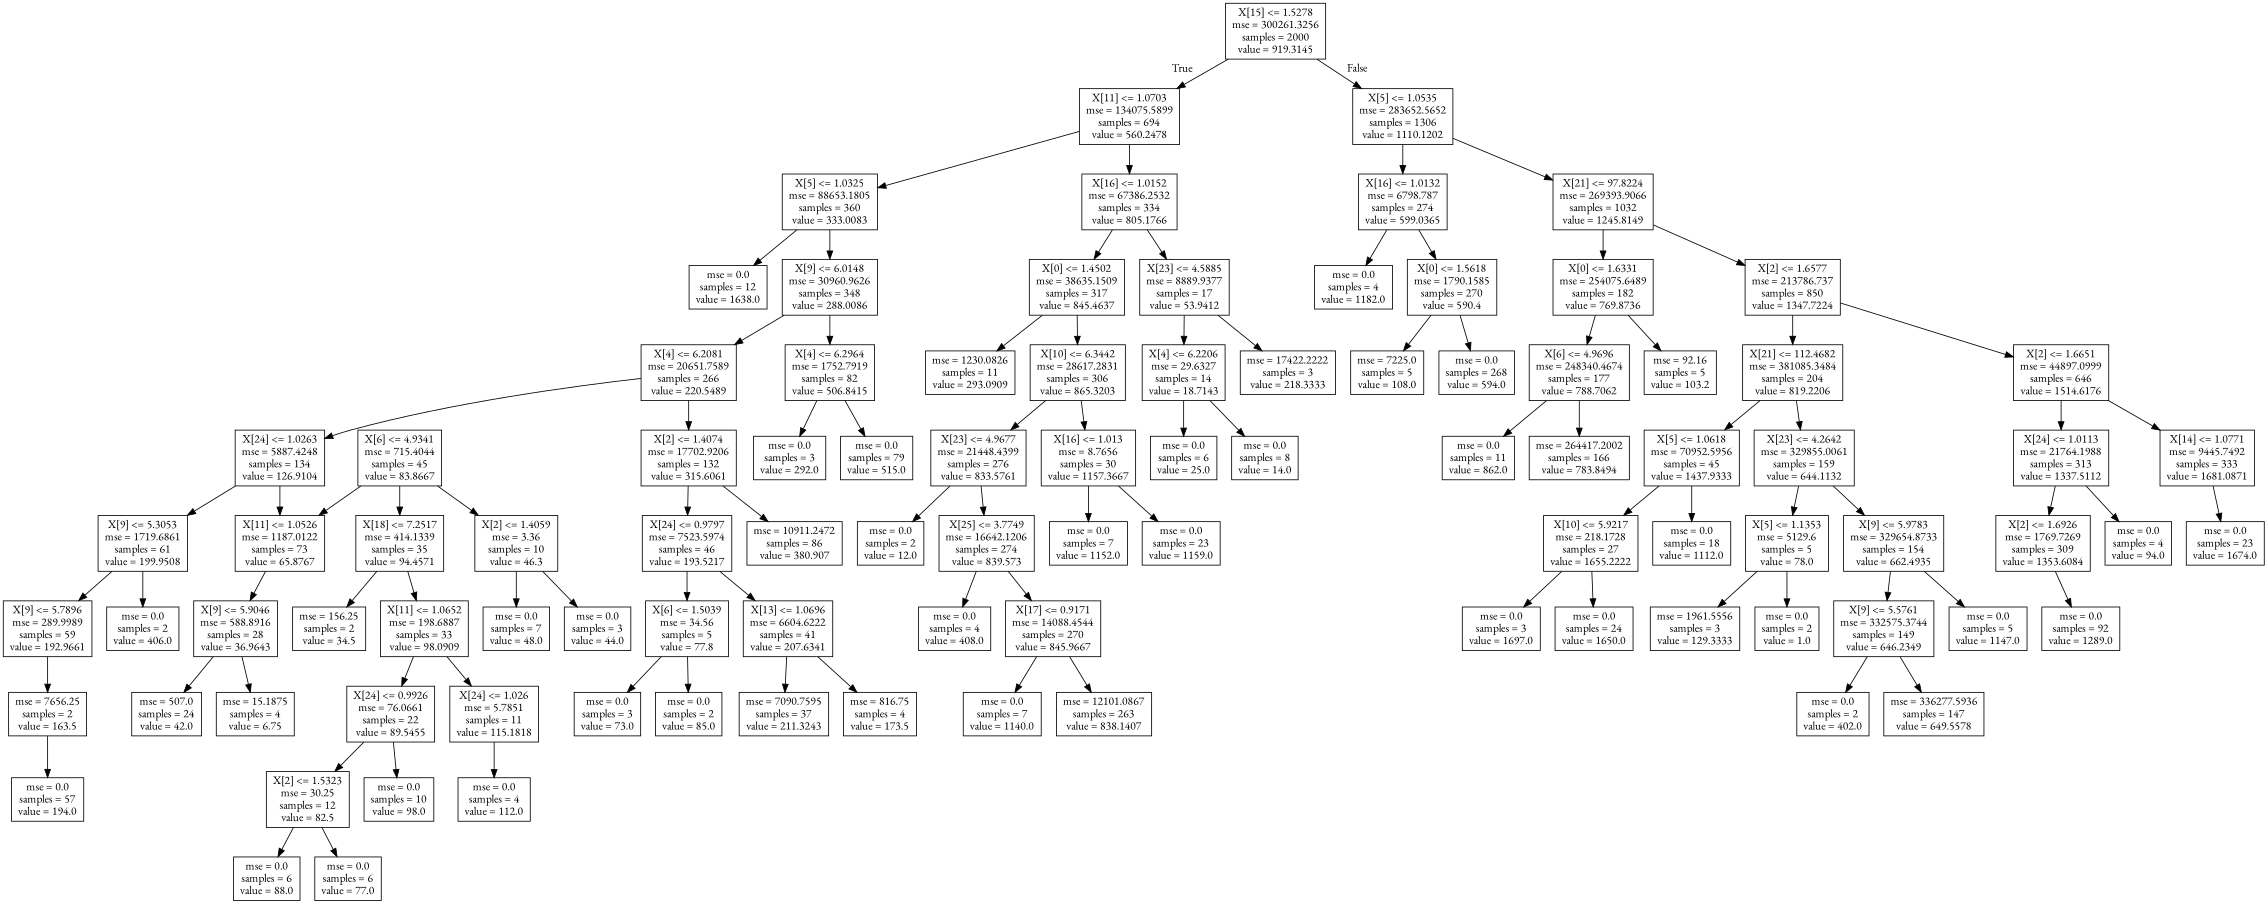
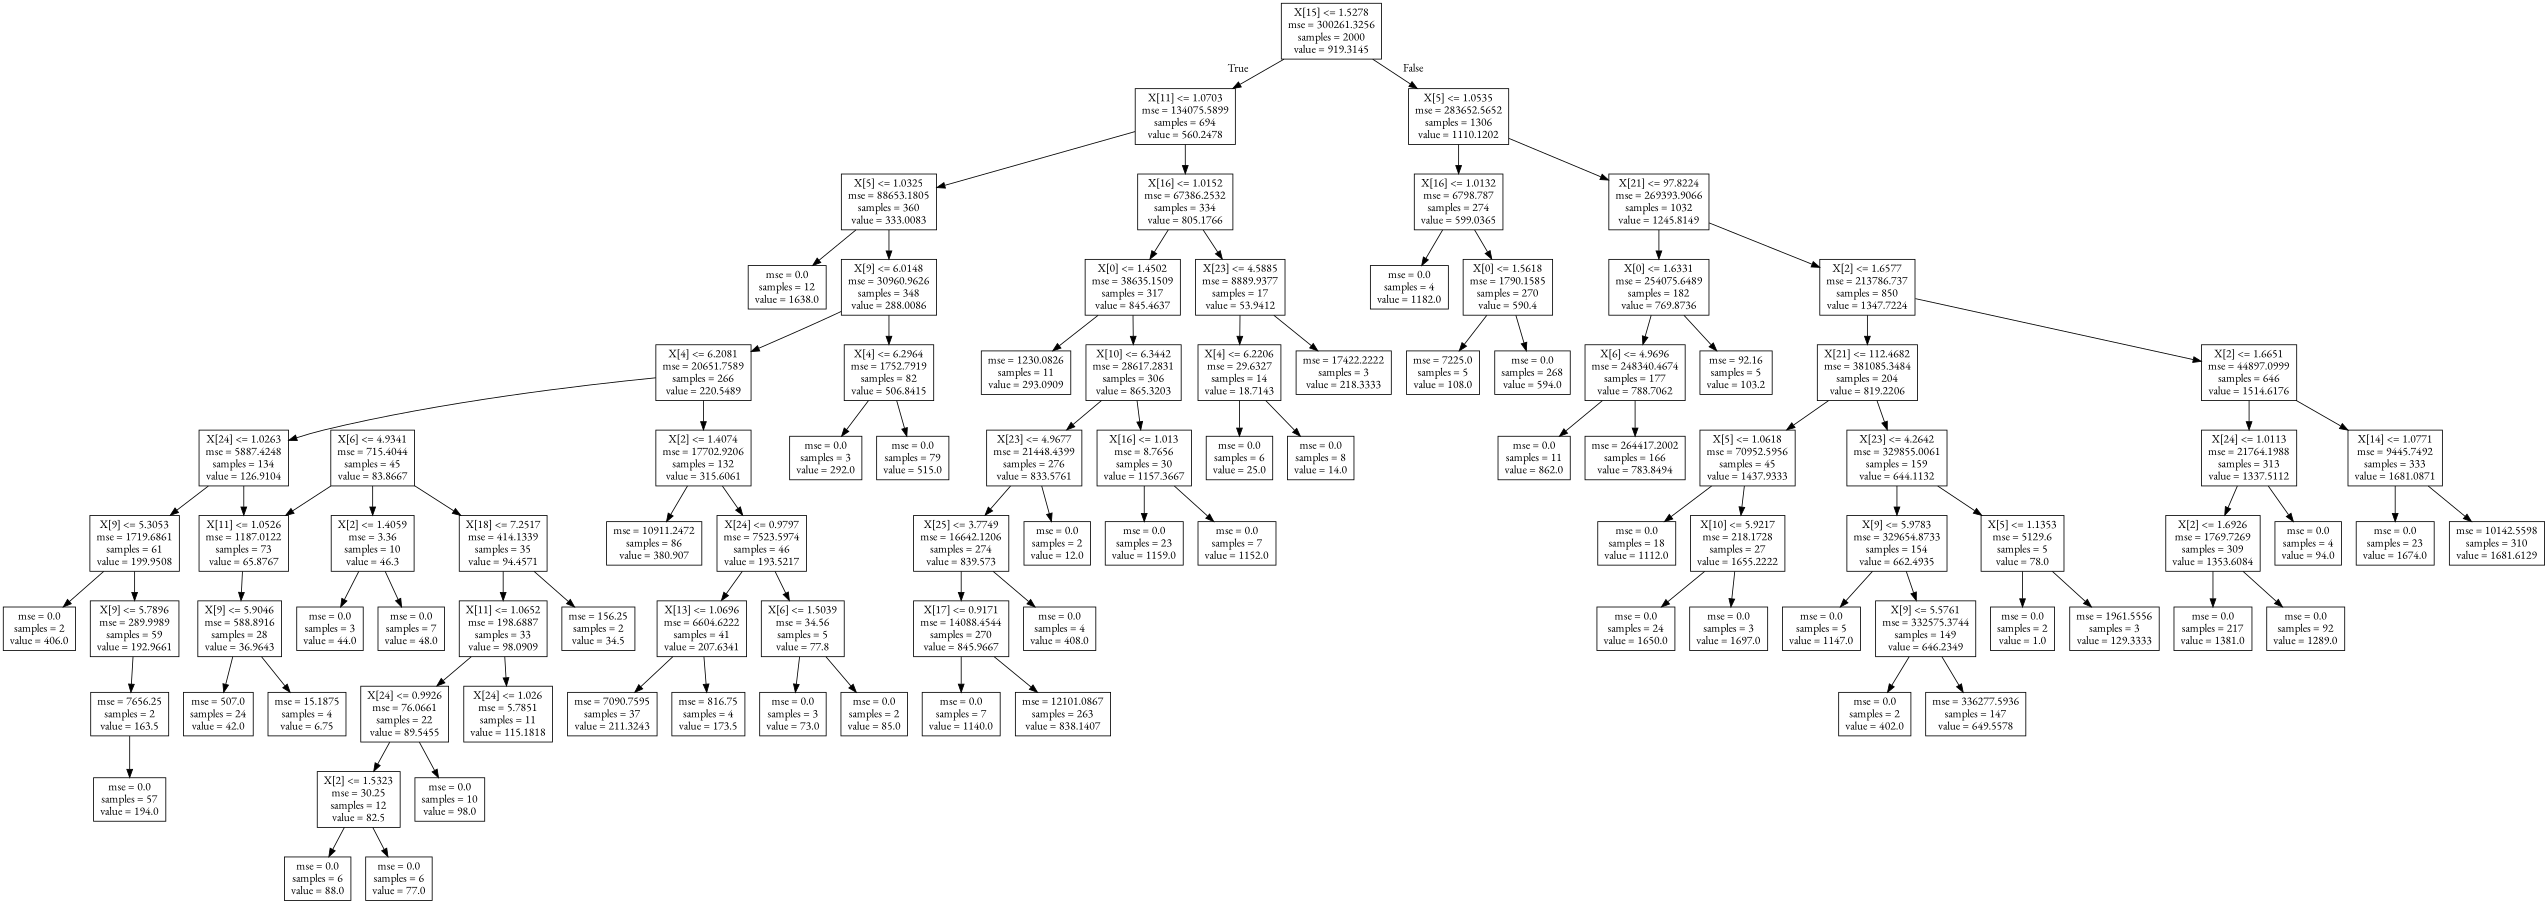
none -> (2497, 543)
none -> (2213, 629)
(494, 799) -> none
